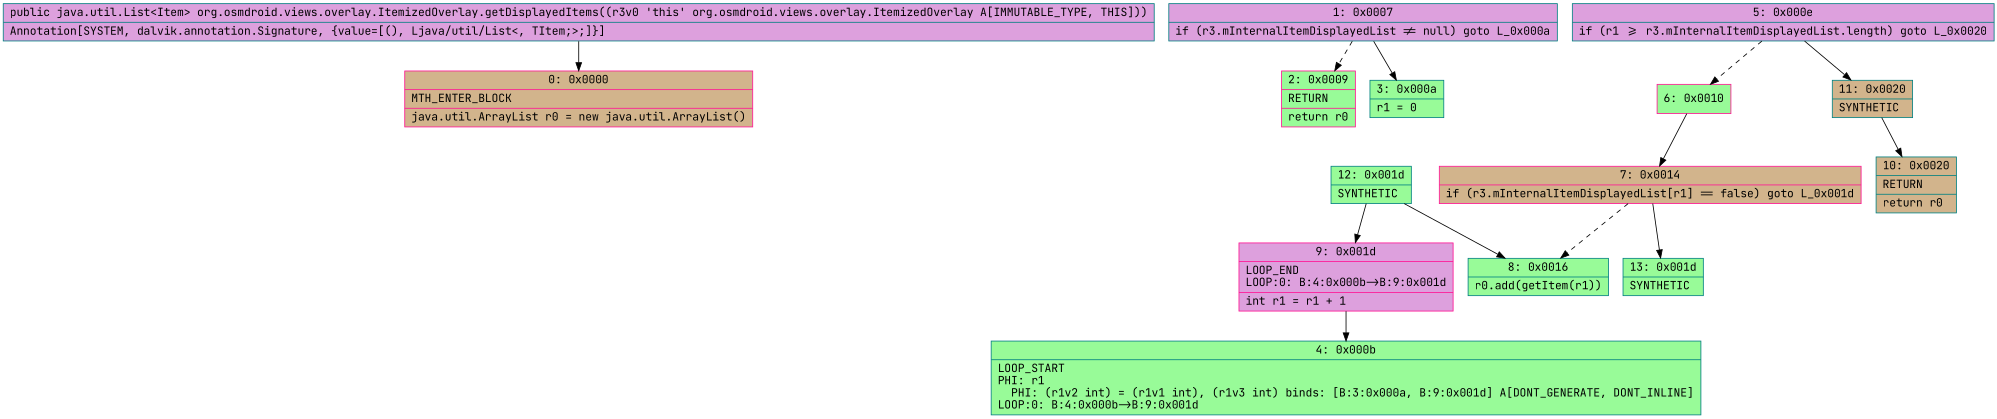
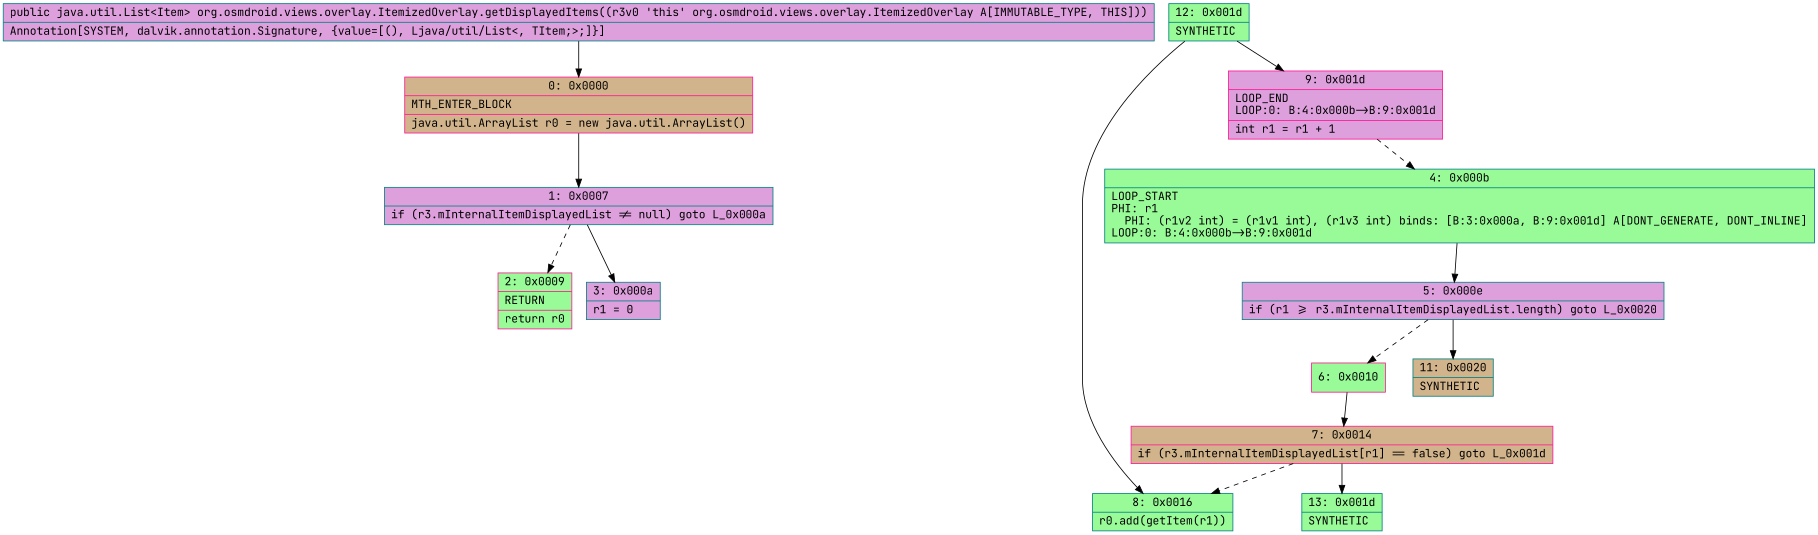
(1407, 99) -> (623, 301)
none -> (579, 156)
(1916, 185) -> none
none -> (1456, 259)
(1346, 322) -> (1393, 152)
